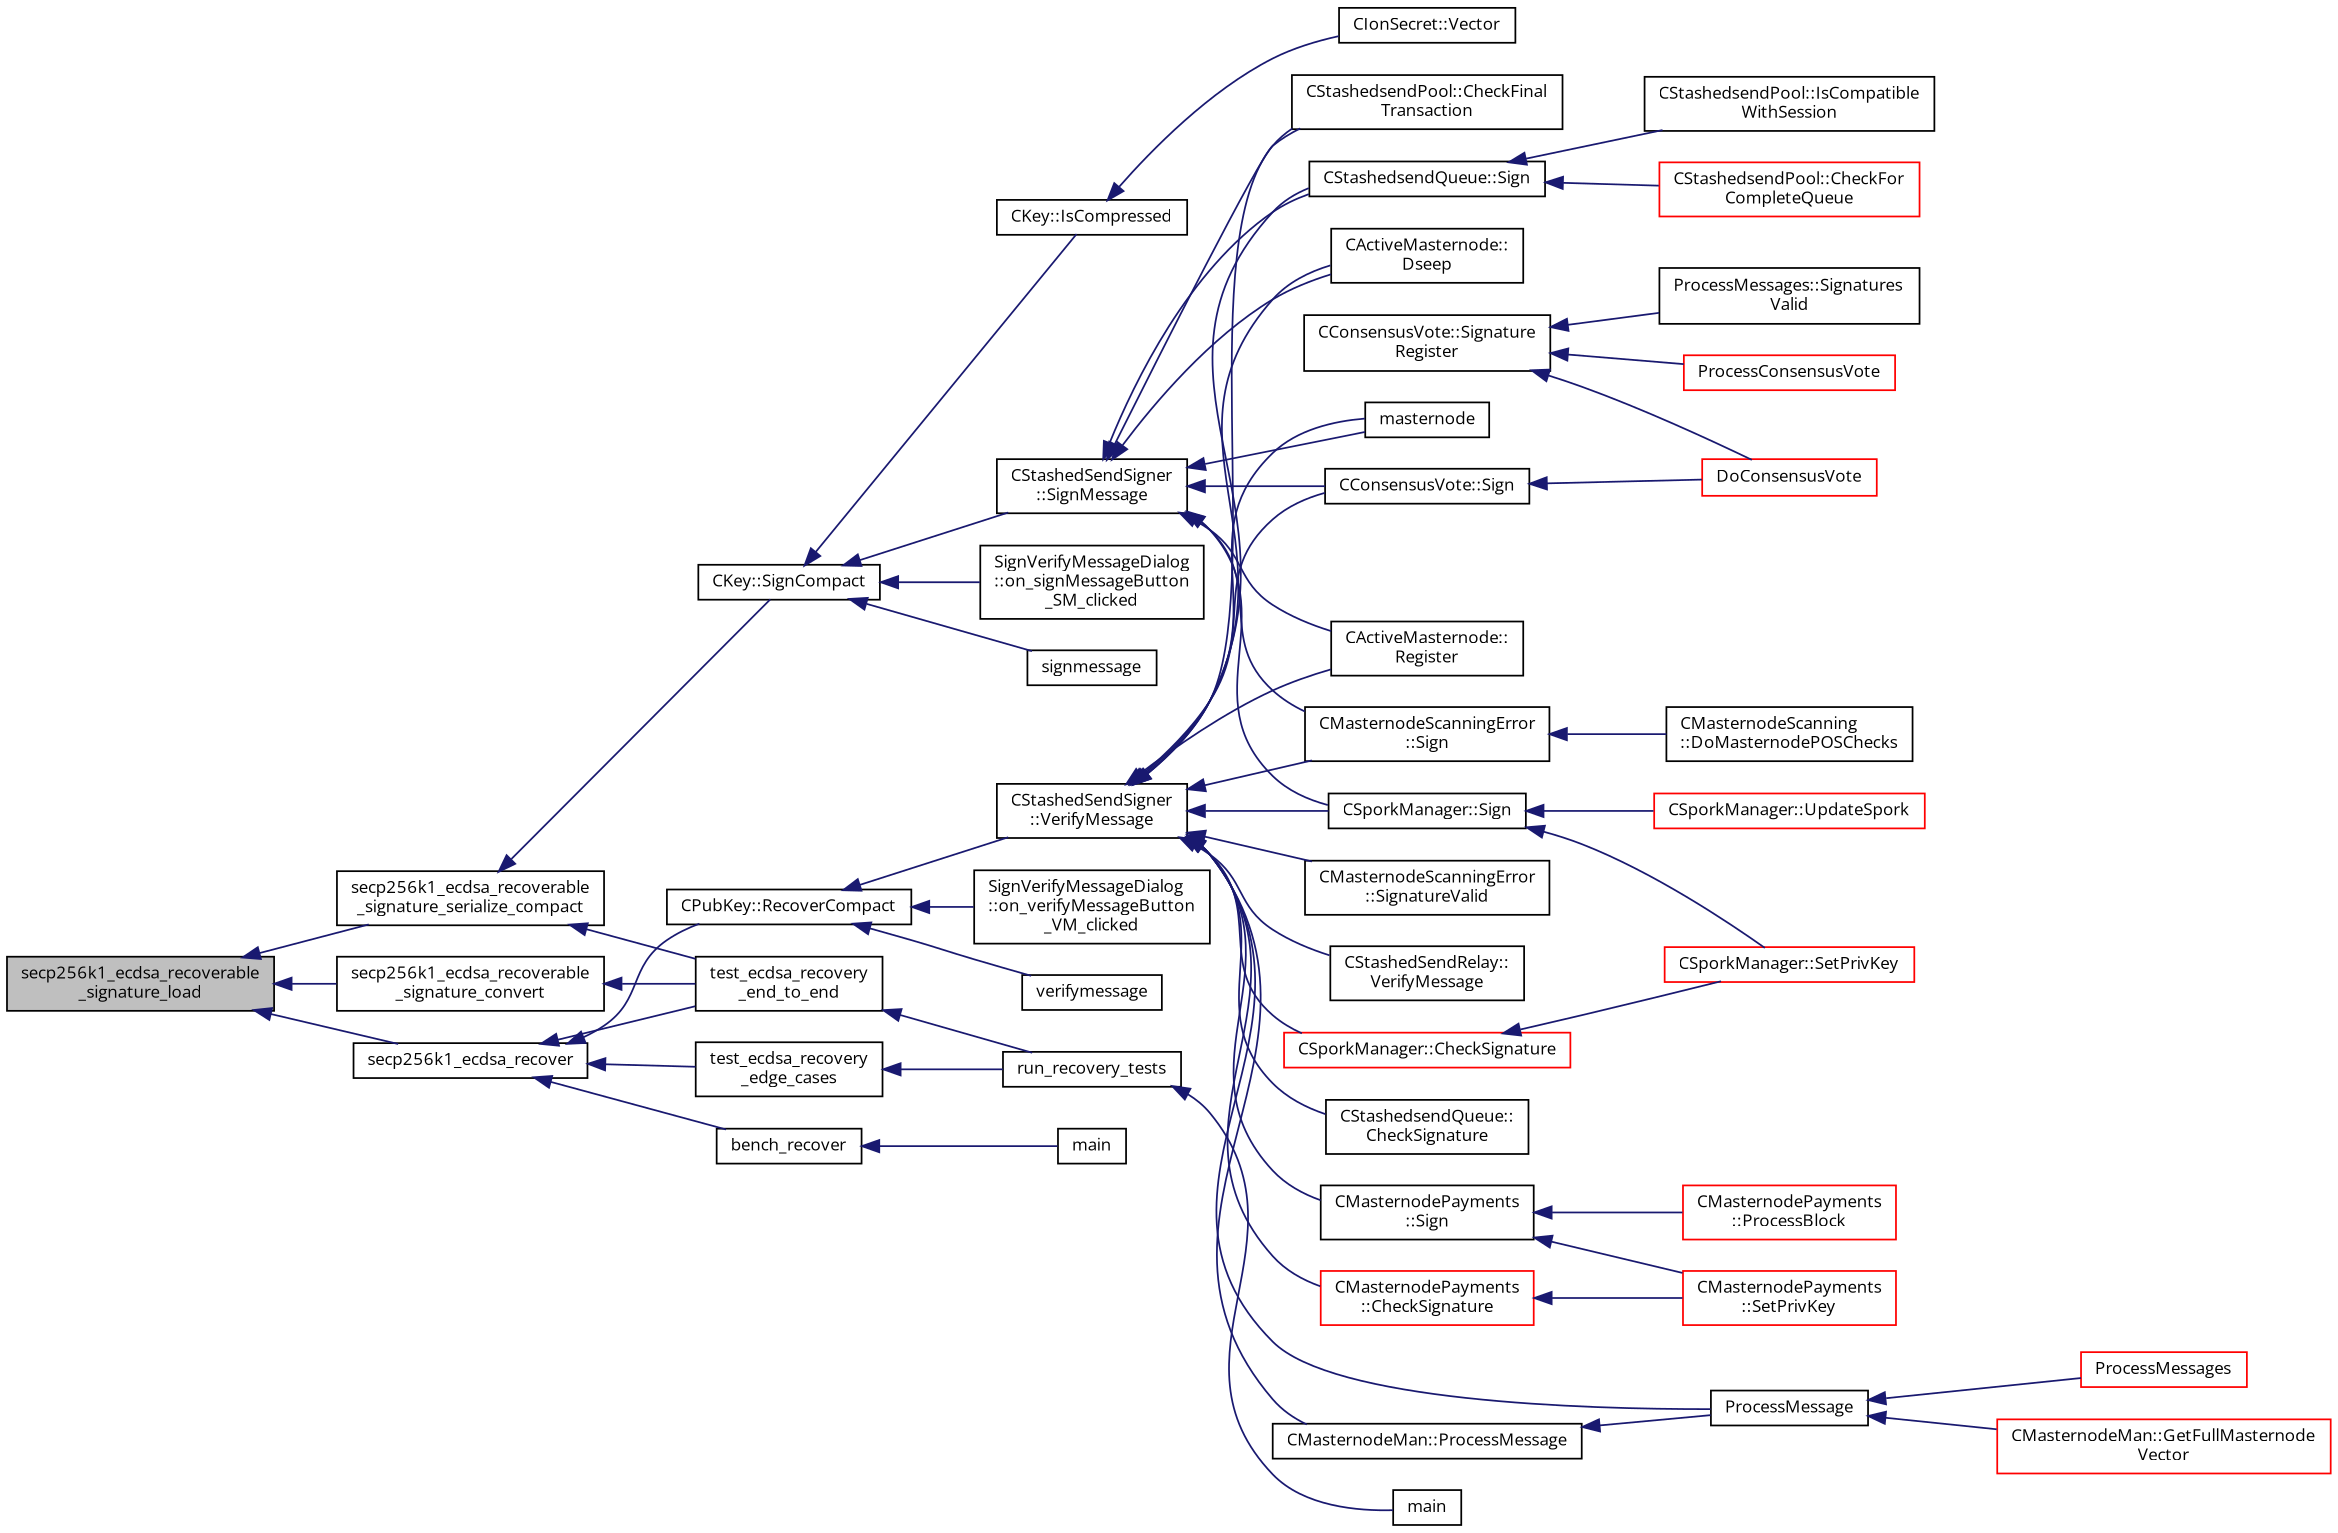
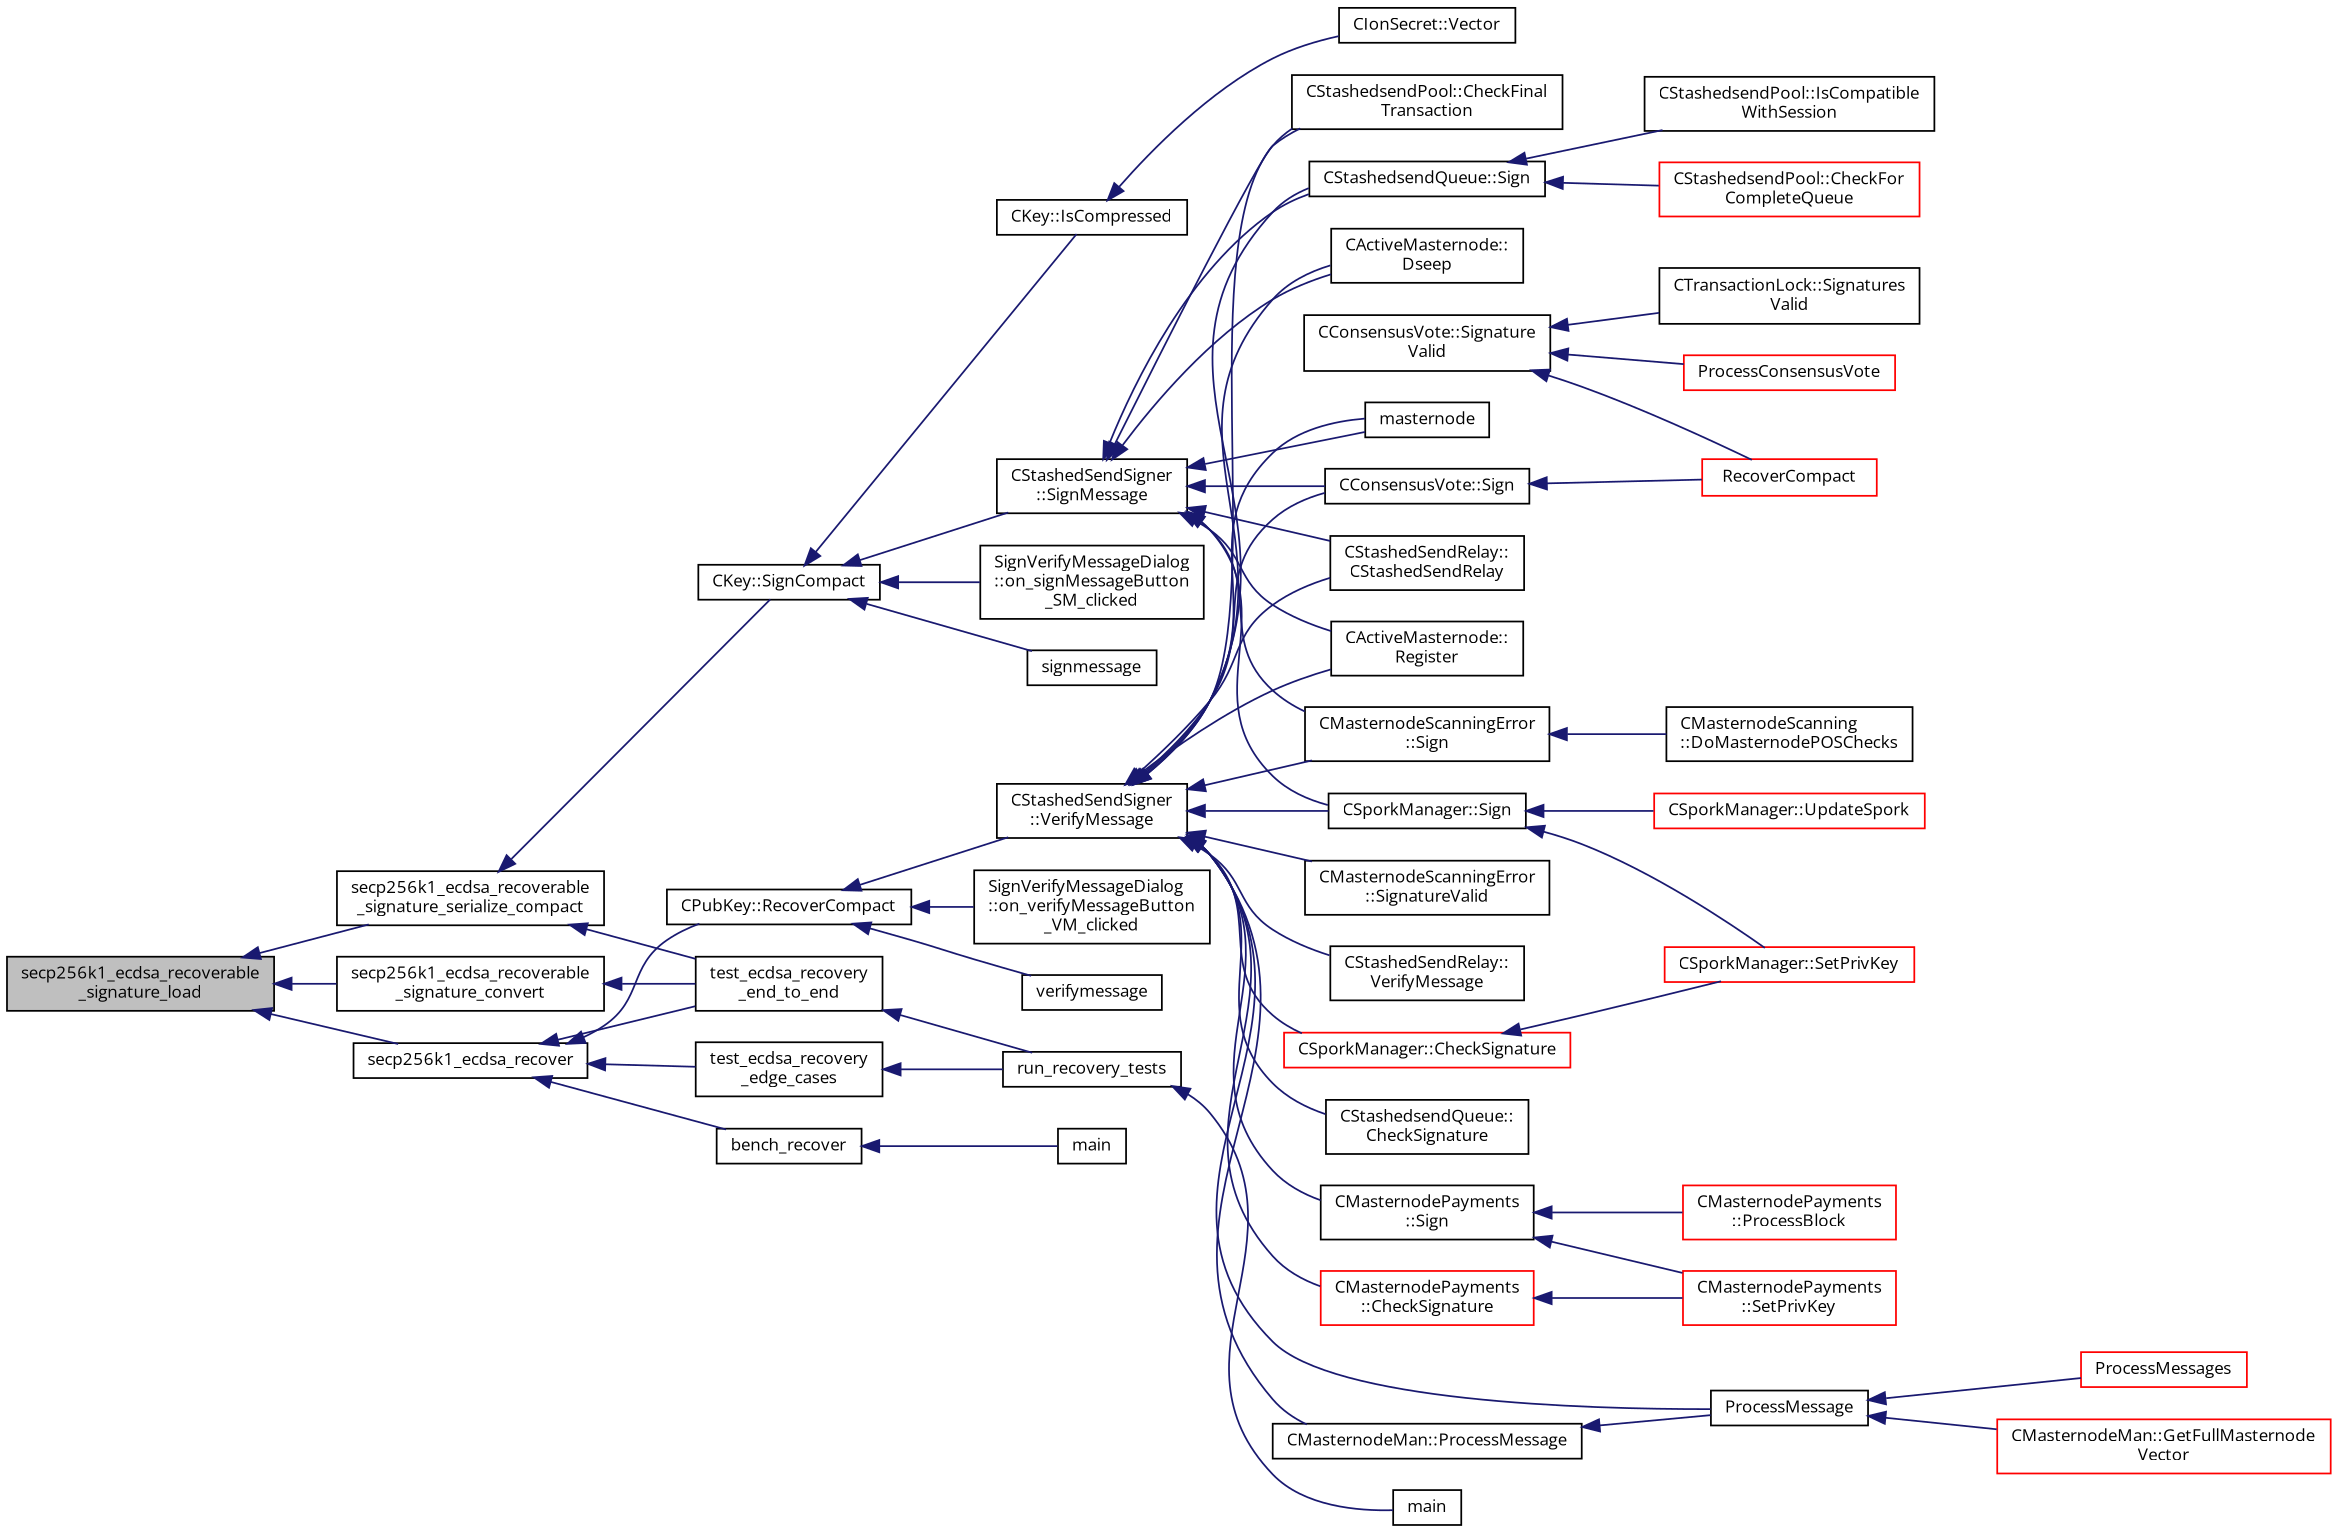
(1789, 296) -> (1789, 296)
(1427, 343) -> (1427, 343)
(1789, 477) -> (1789, 477)
none -> (1427, 563)
